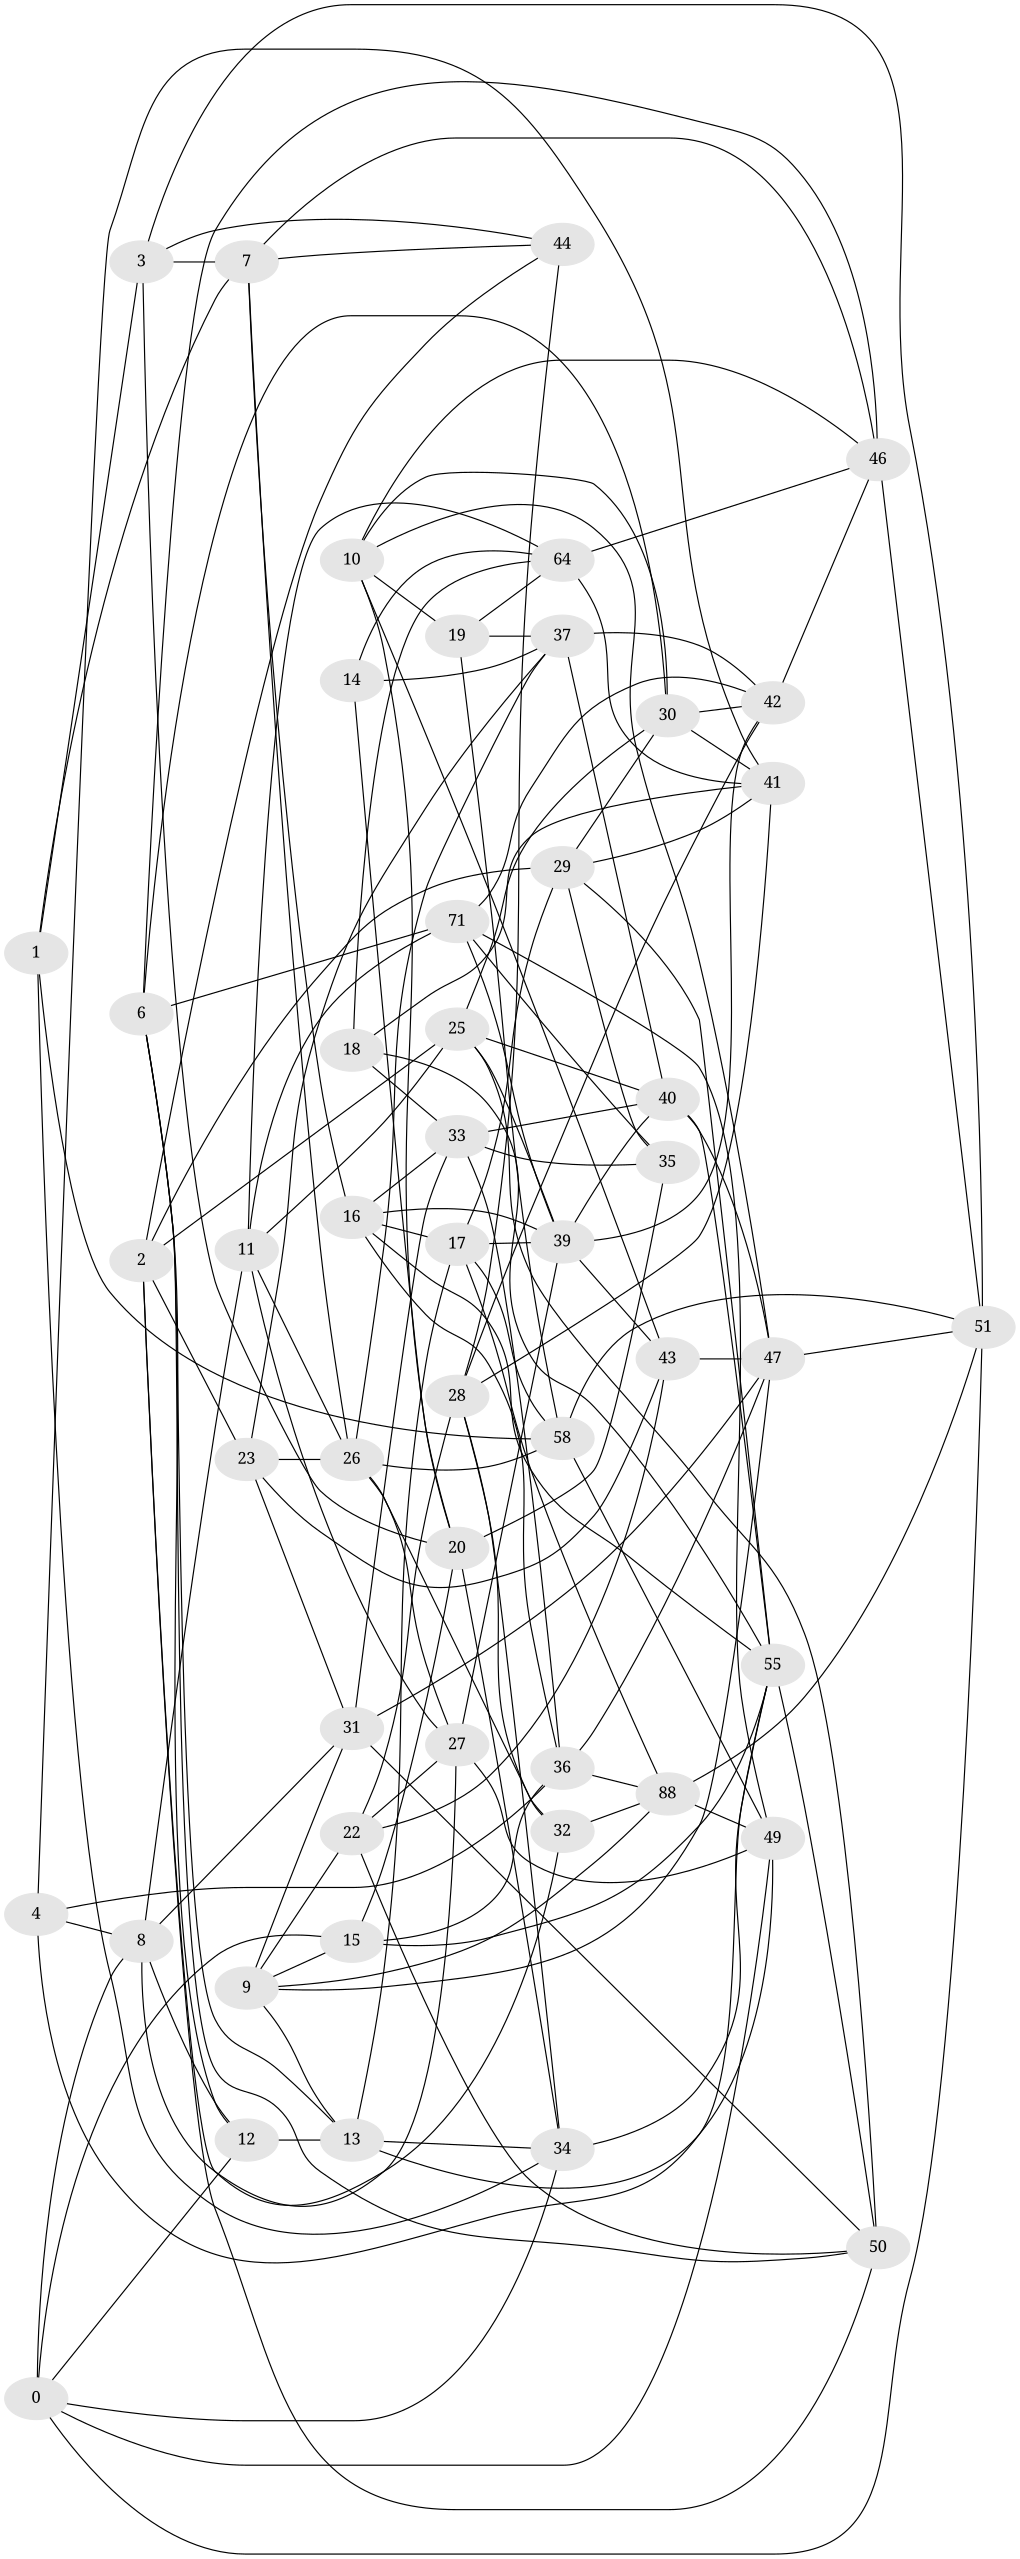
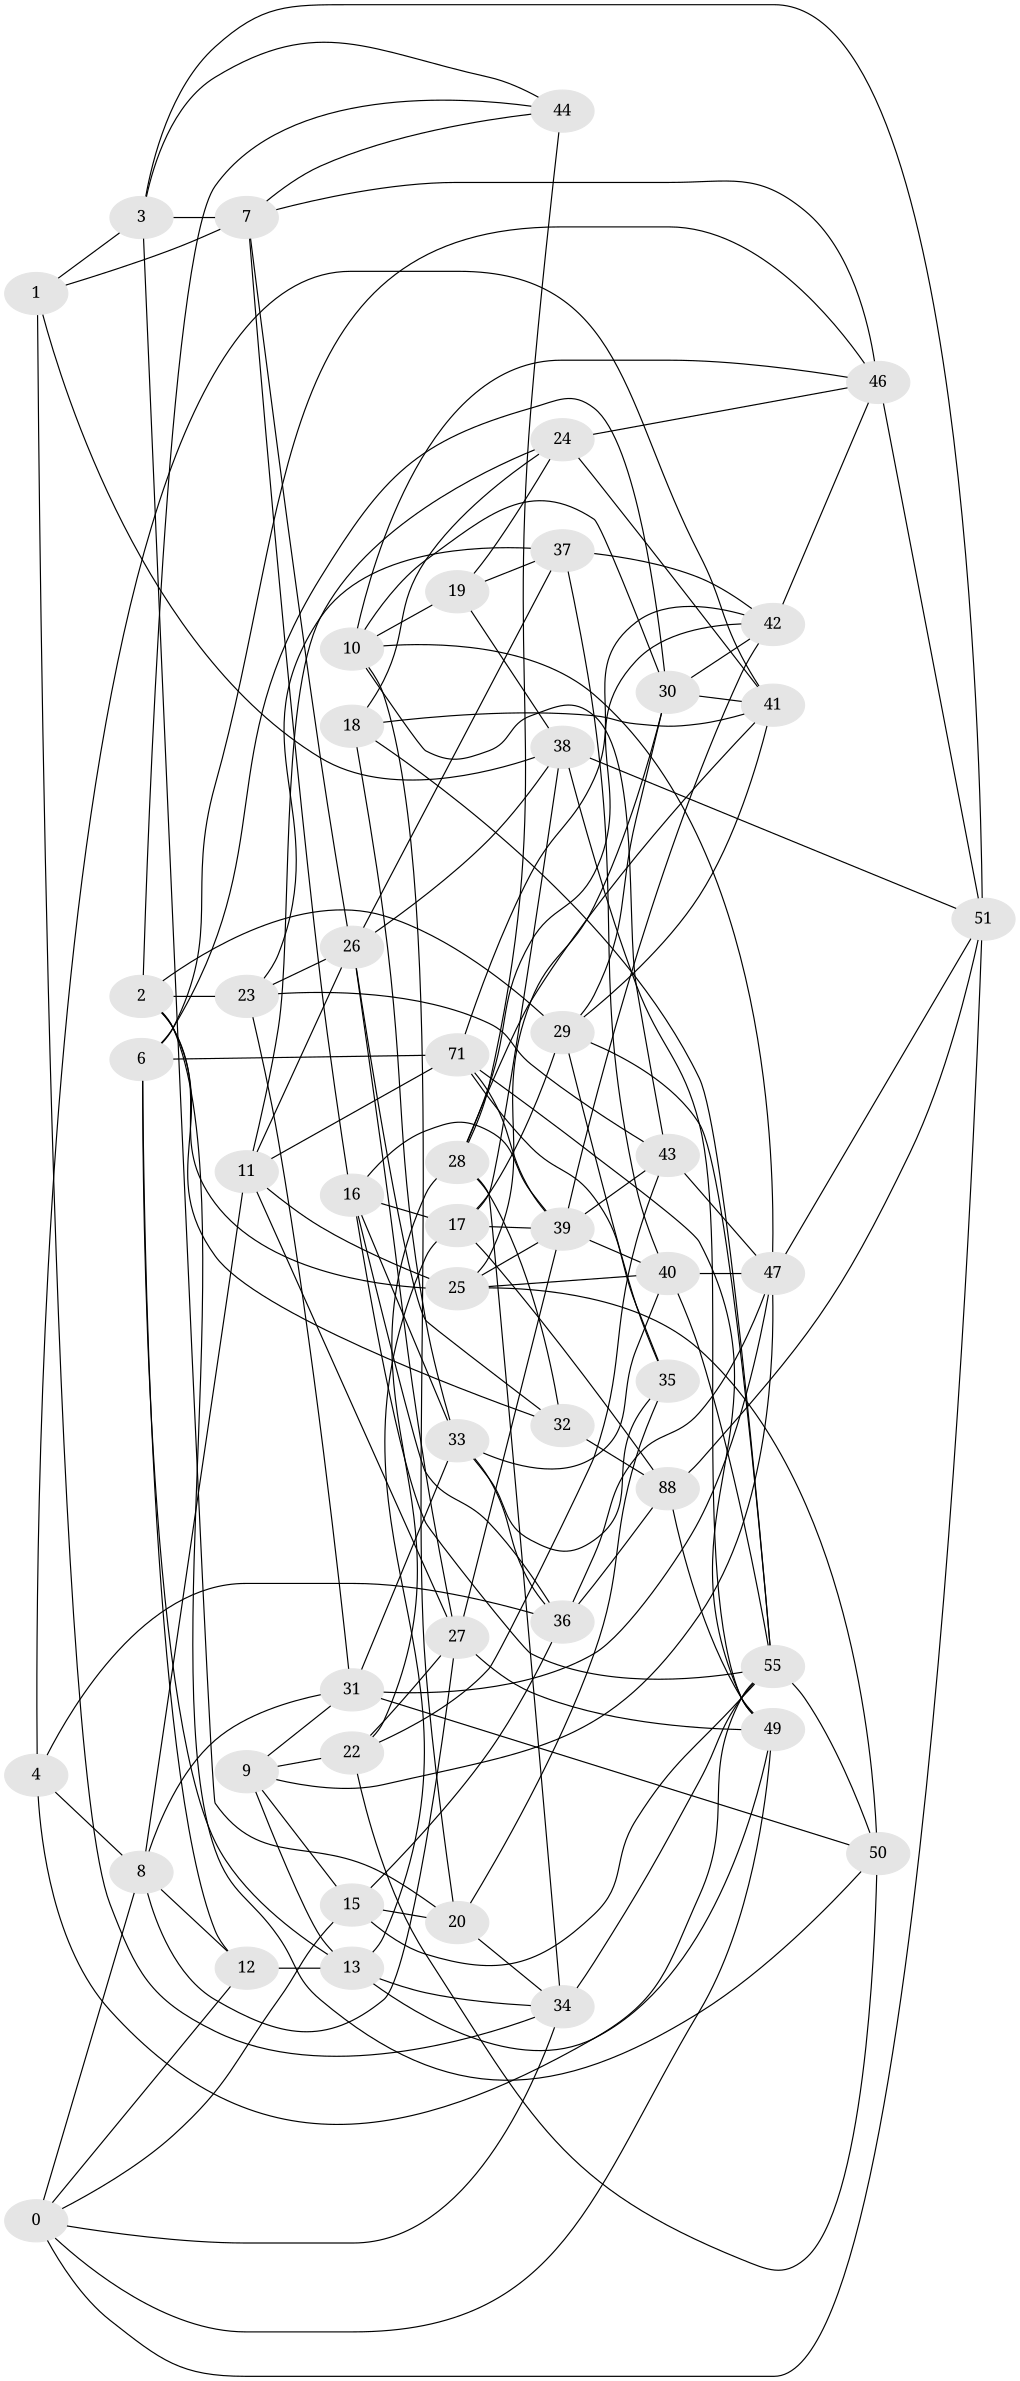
(563, 560) -> (563, 440)
(352, 681) -> none
(563, 1438) -> (563, 747)
(192, 1944) -> none
(454, 1953) -> none
